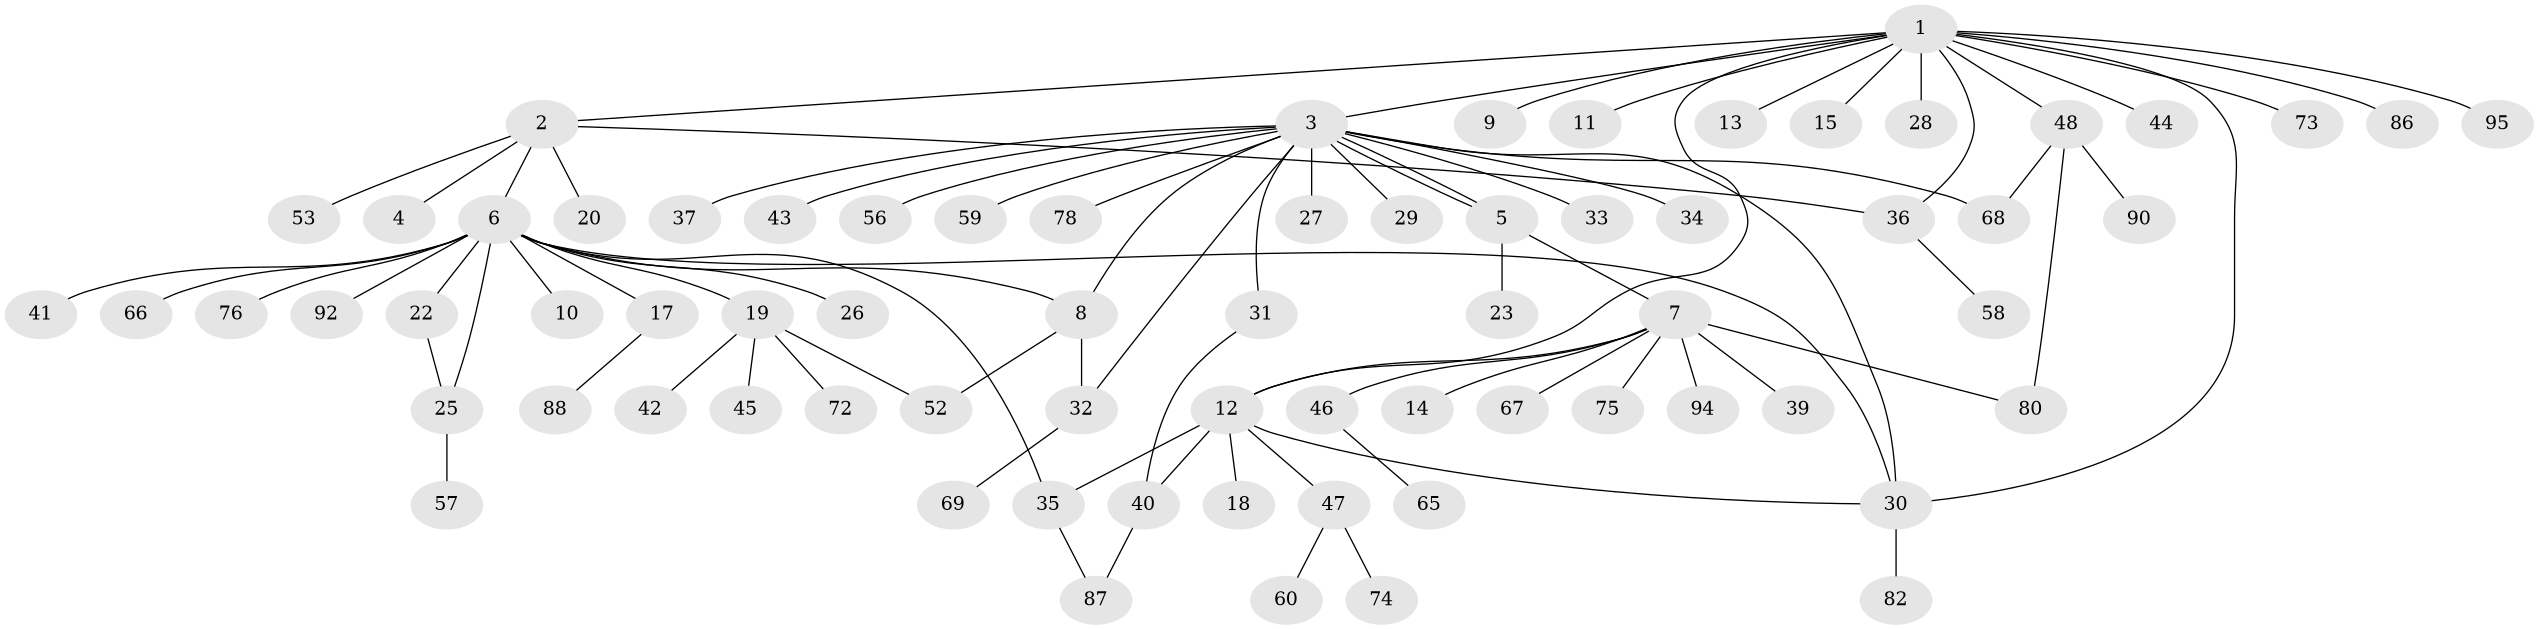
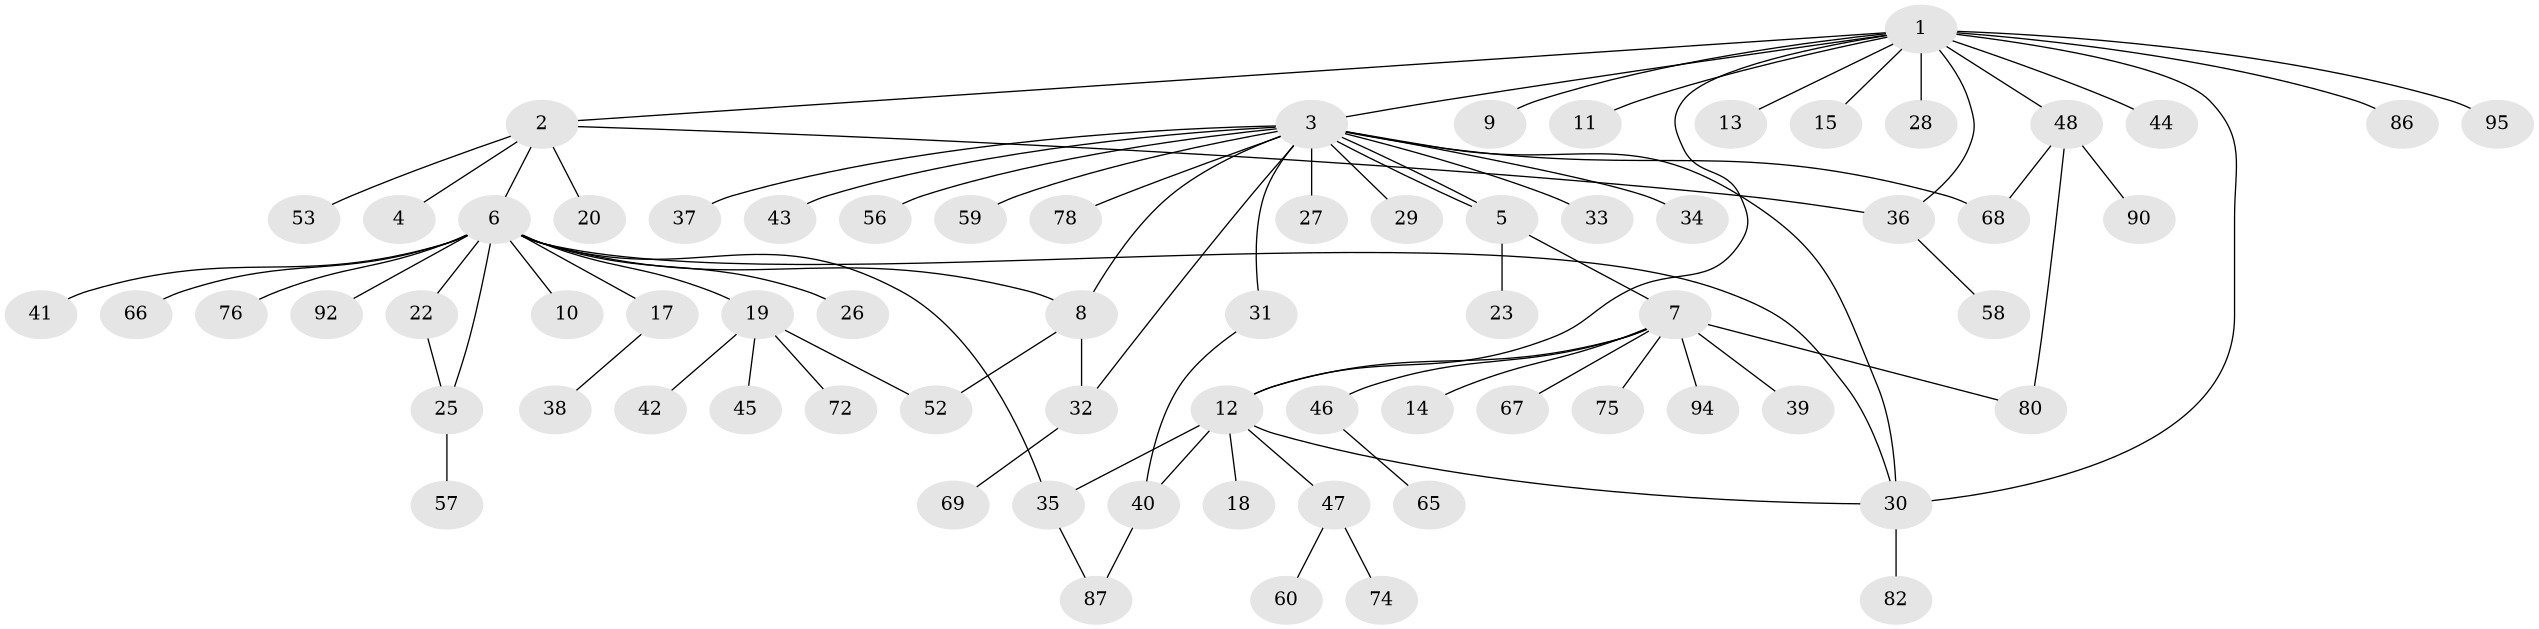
(2307, 124) -> none
(555, 410) -> (555, 410)
